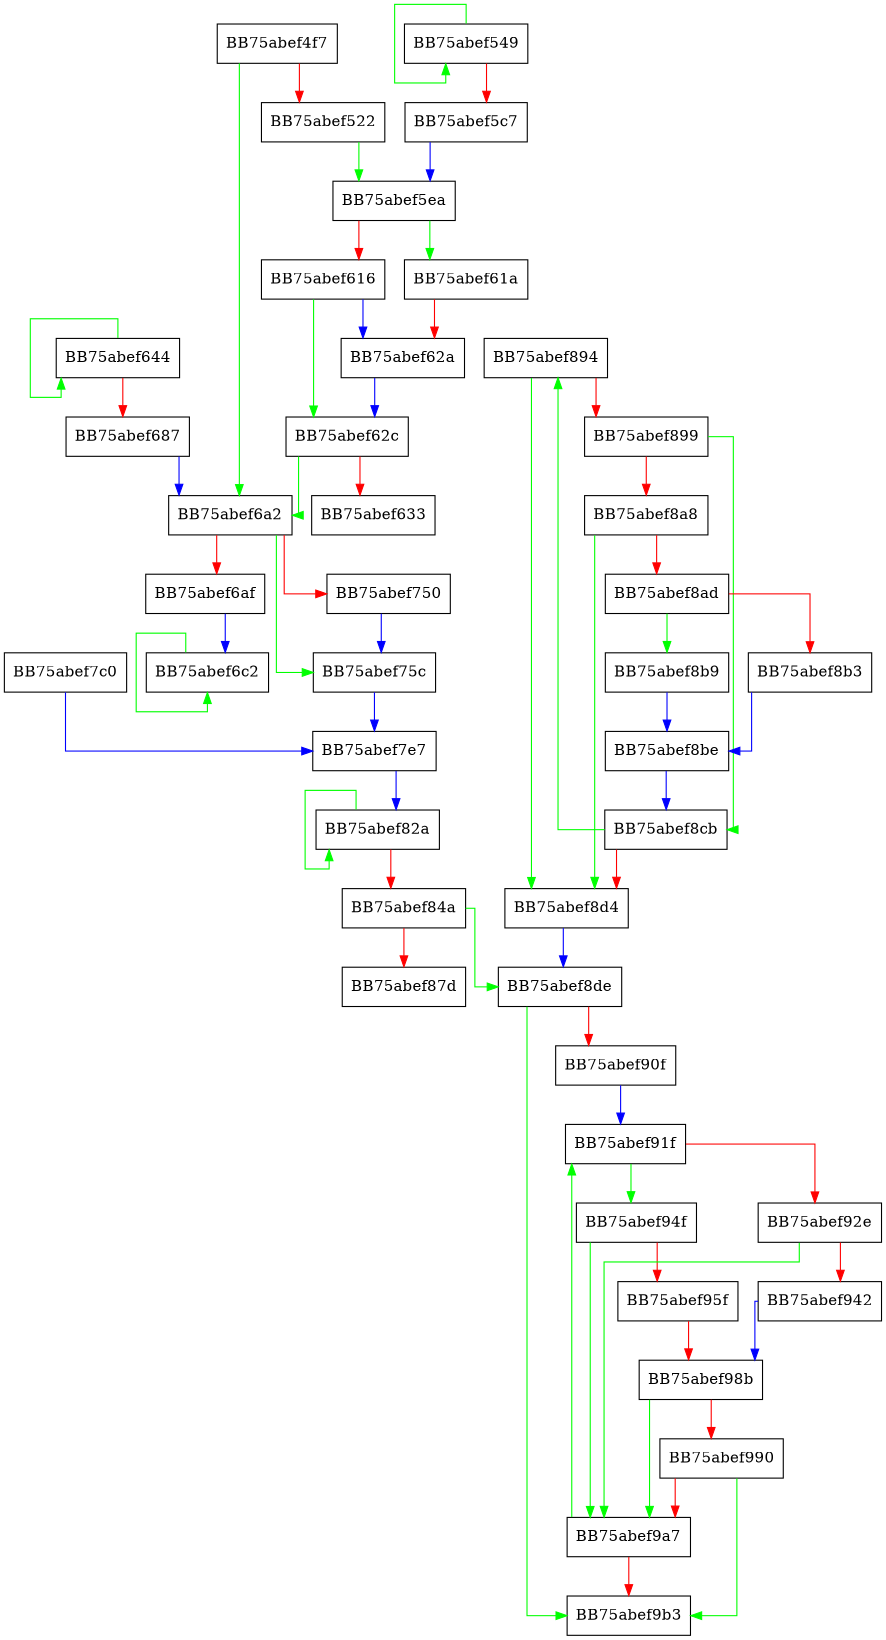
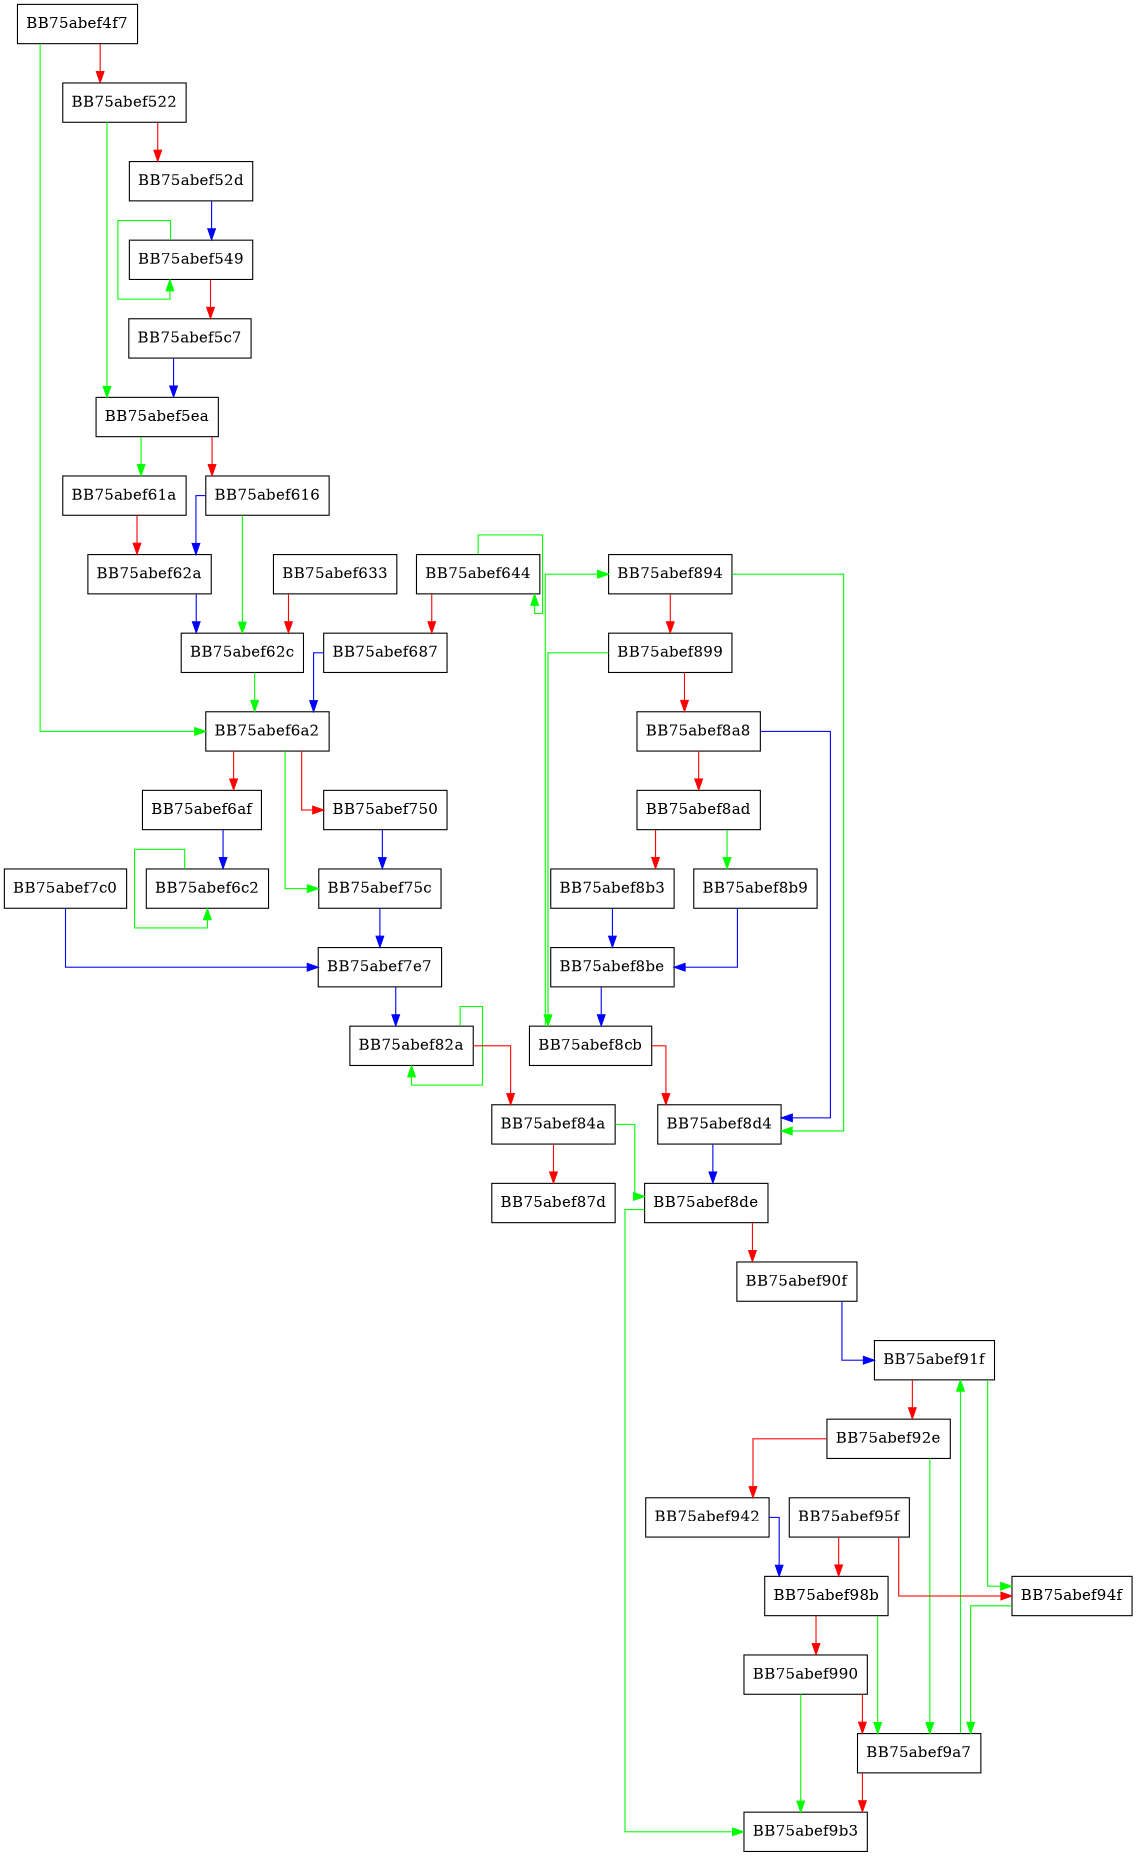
none -> (191, 181)
(360, 470) -> (288, 608)
(595, 706) -> (830, 909)
(657, 1255) -> (920, 1596)
